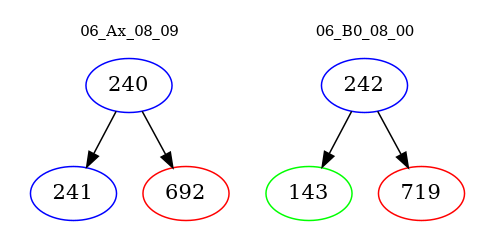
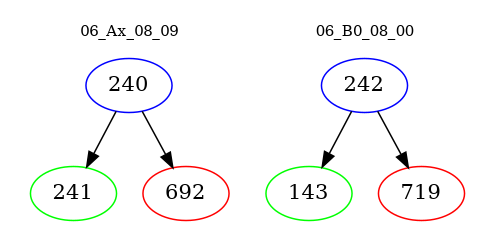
(74, 194) -> (74, 194)
